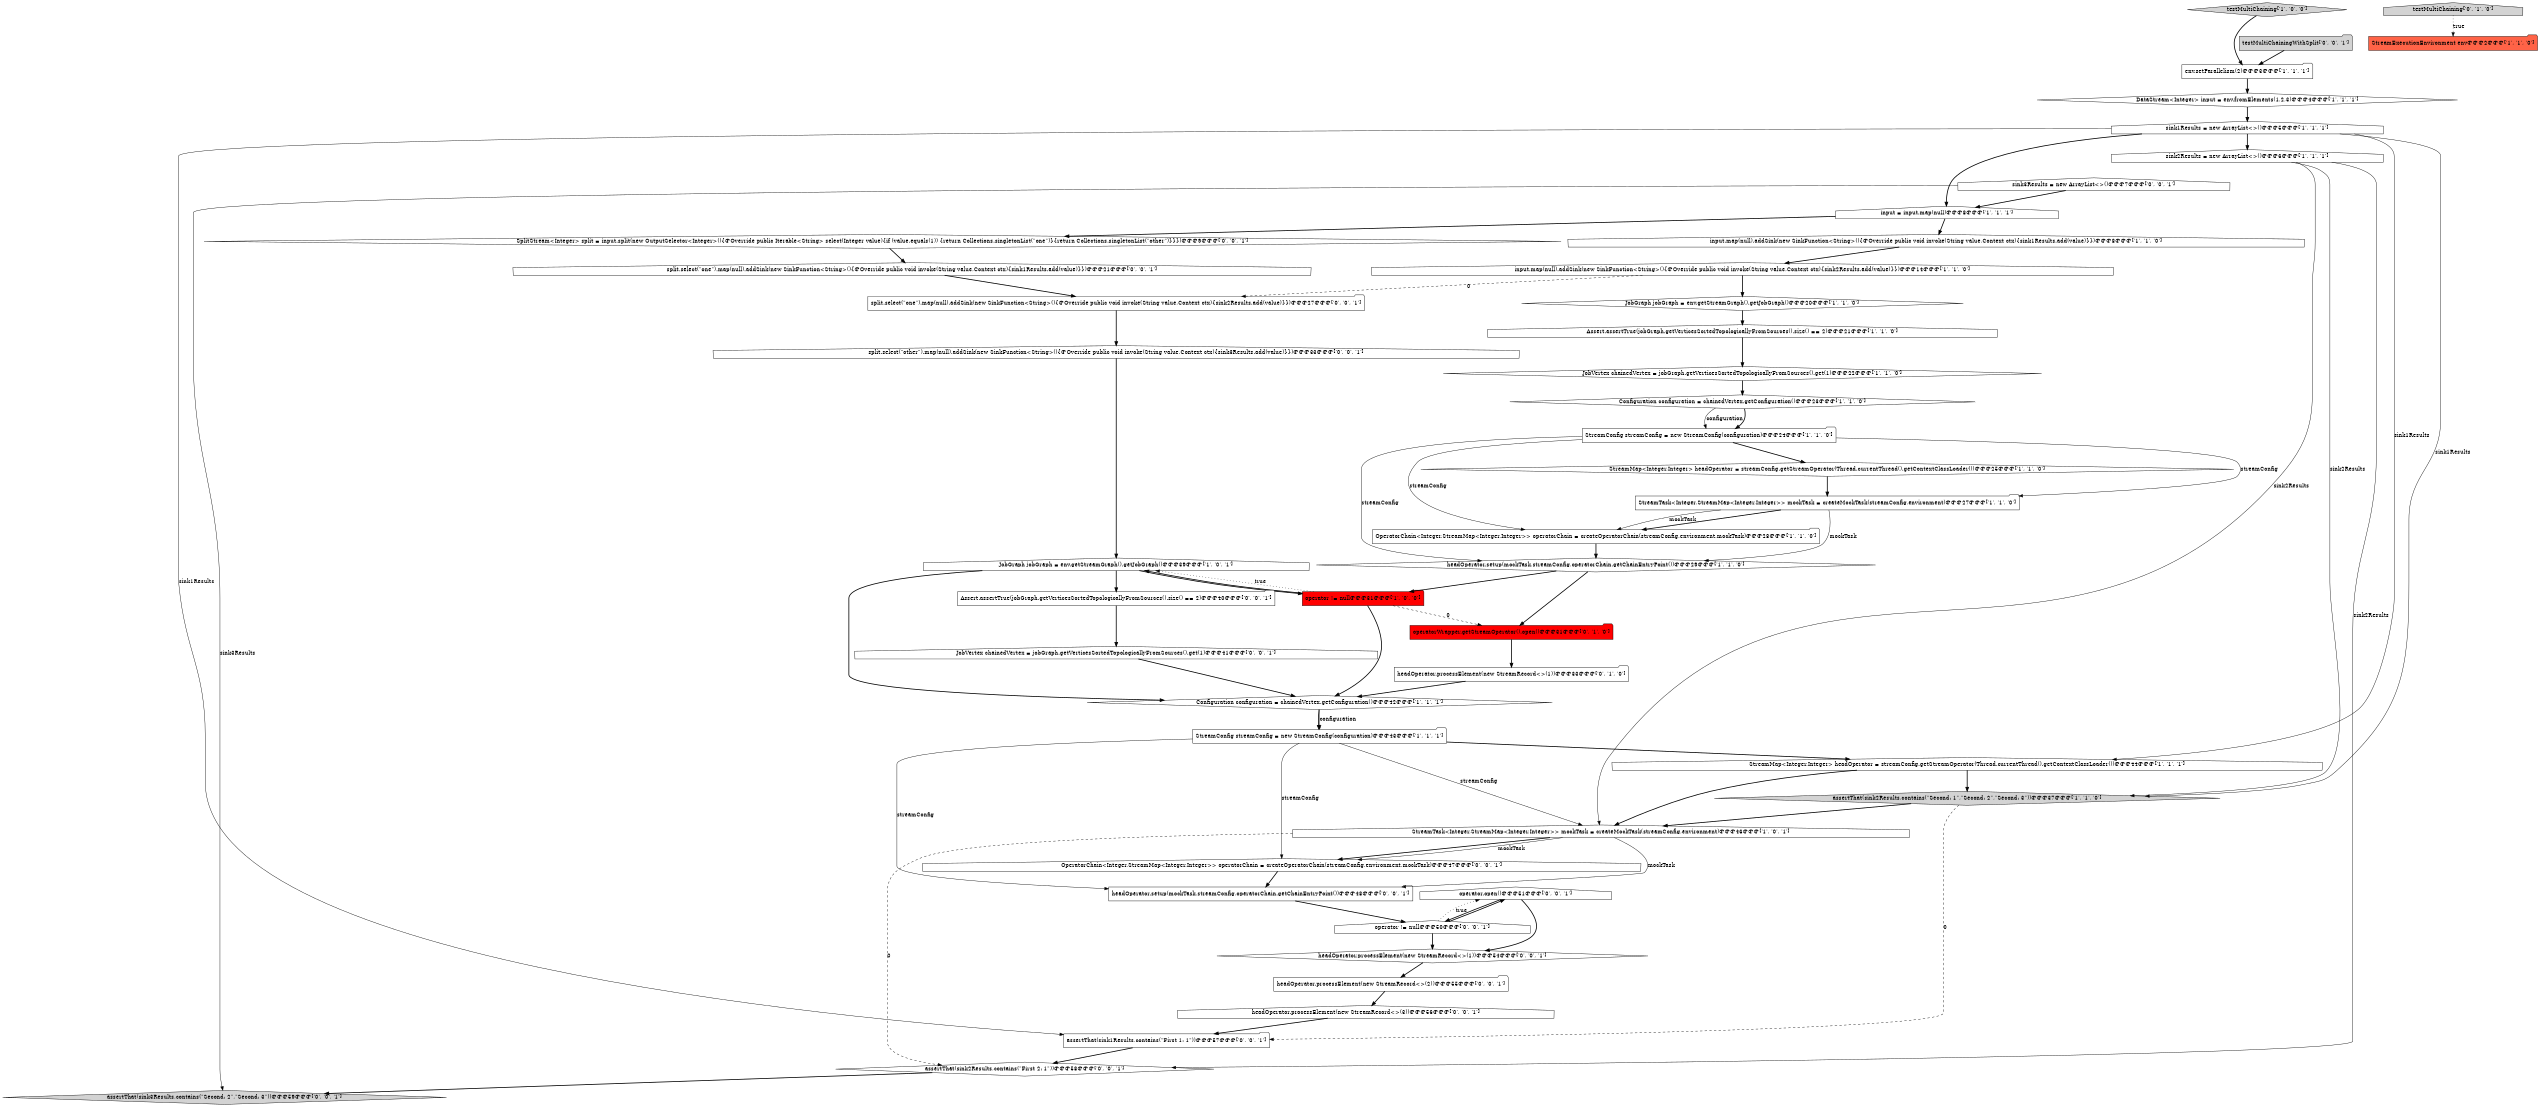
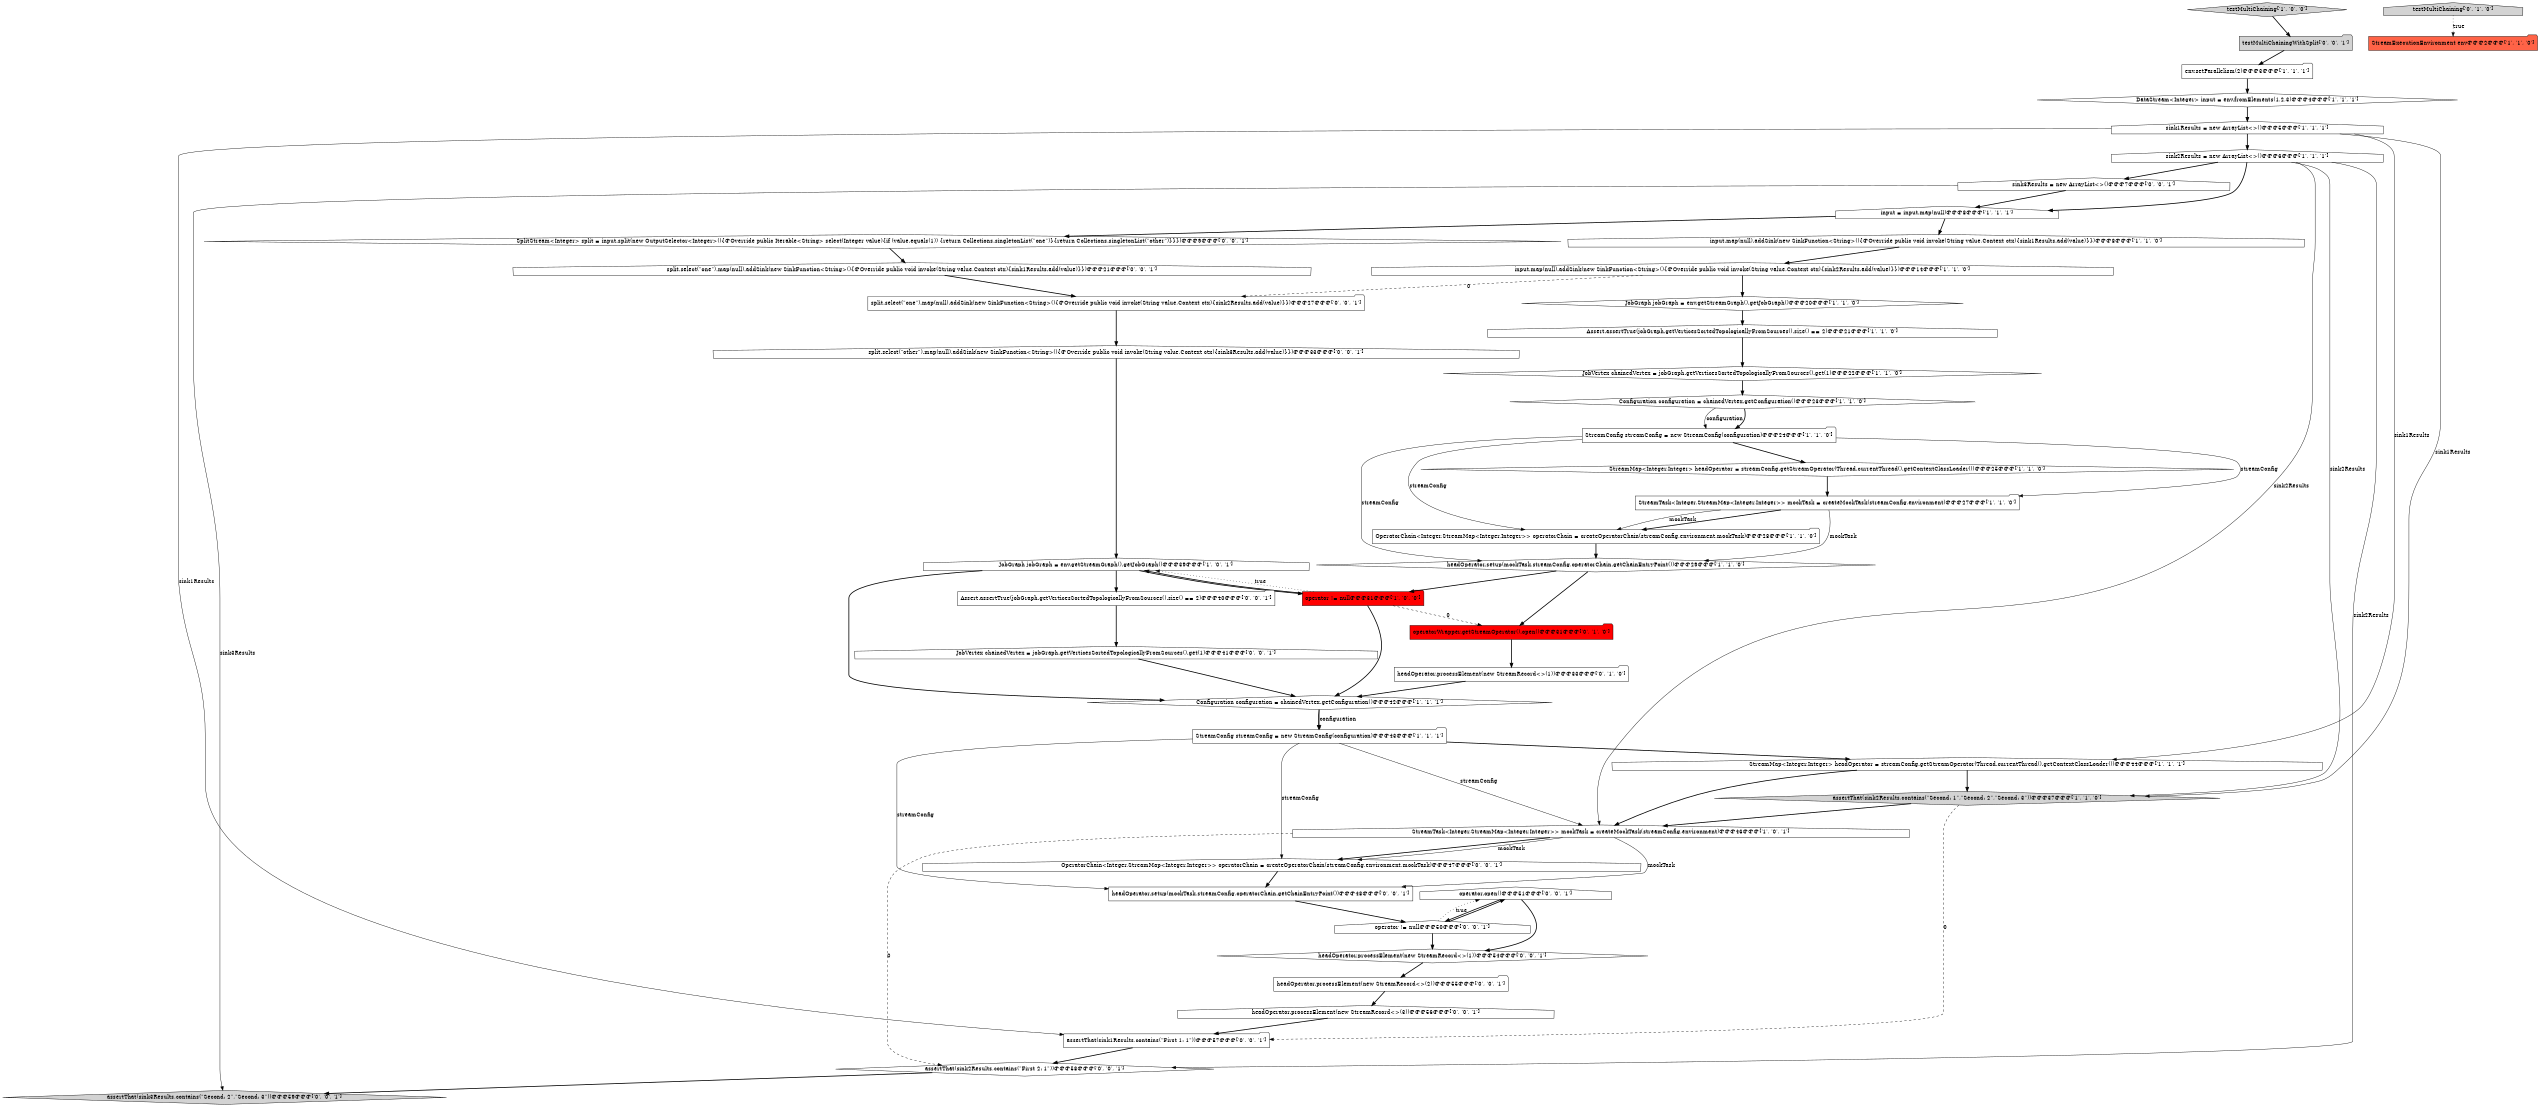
(2236, 35) -> (2280, 25)
(2032, 148) -> (2160, 205)
none -> (2173, 170)
